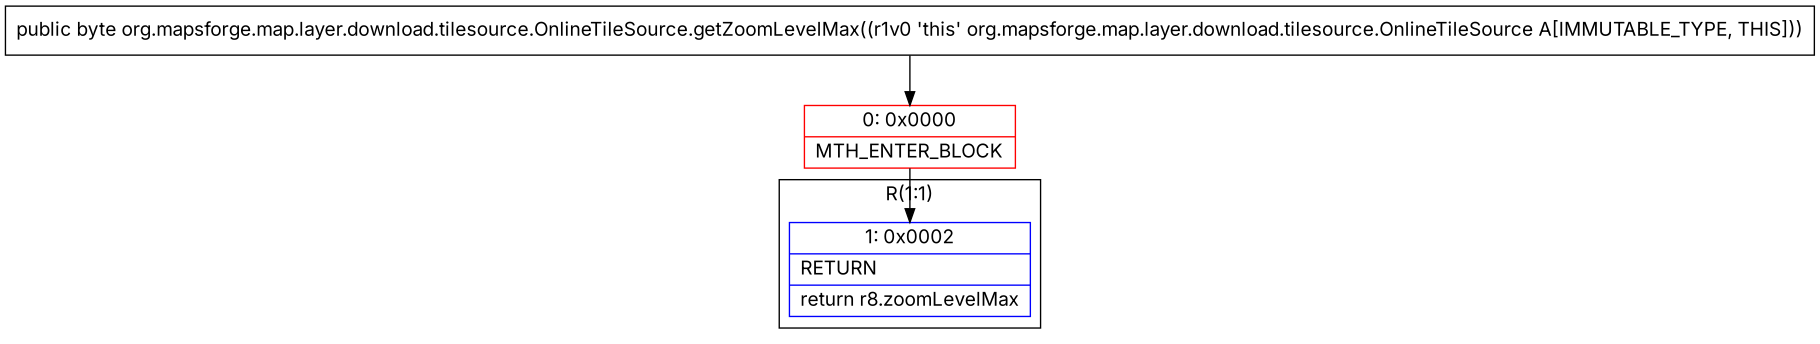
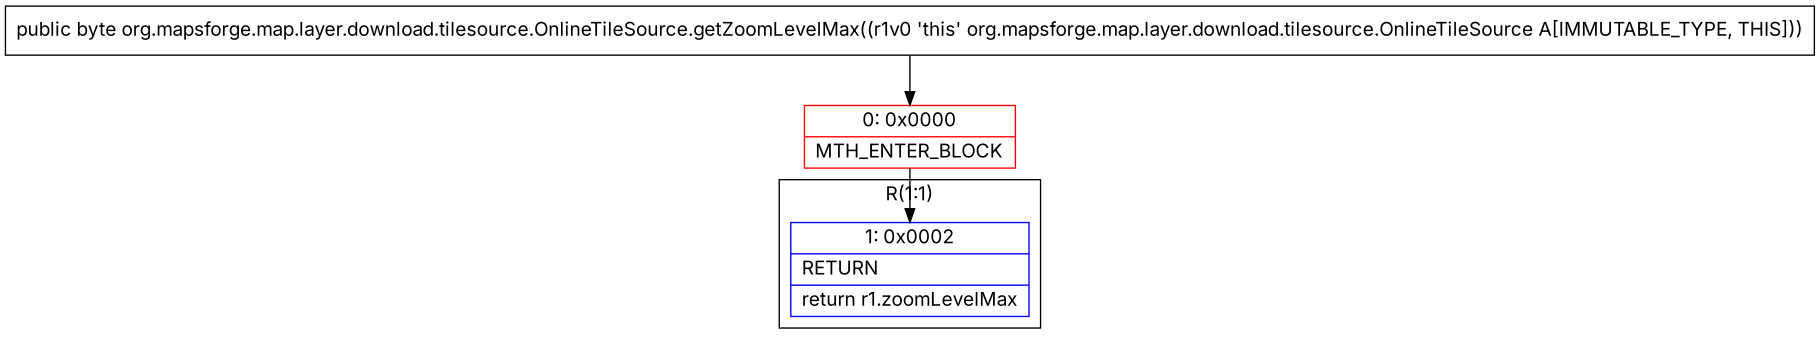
(910, 300) -> (910, 300)
